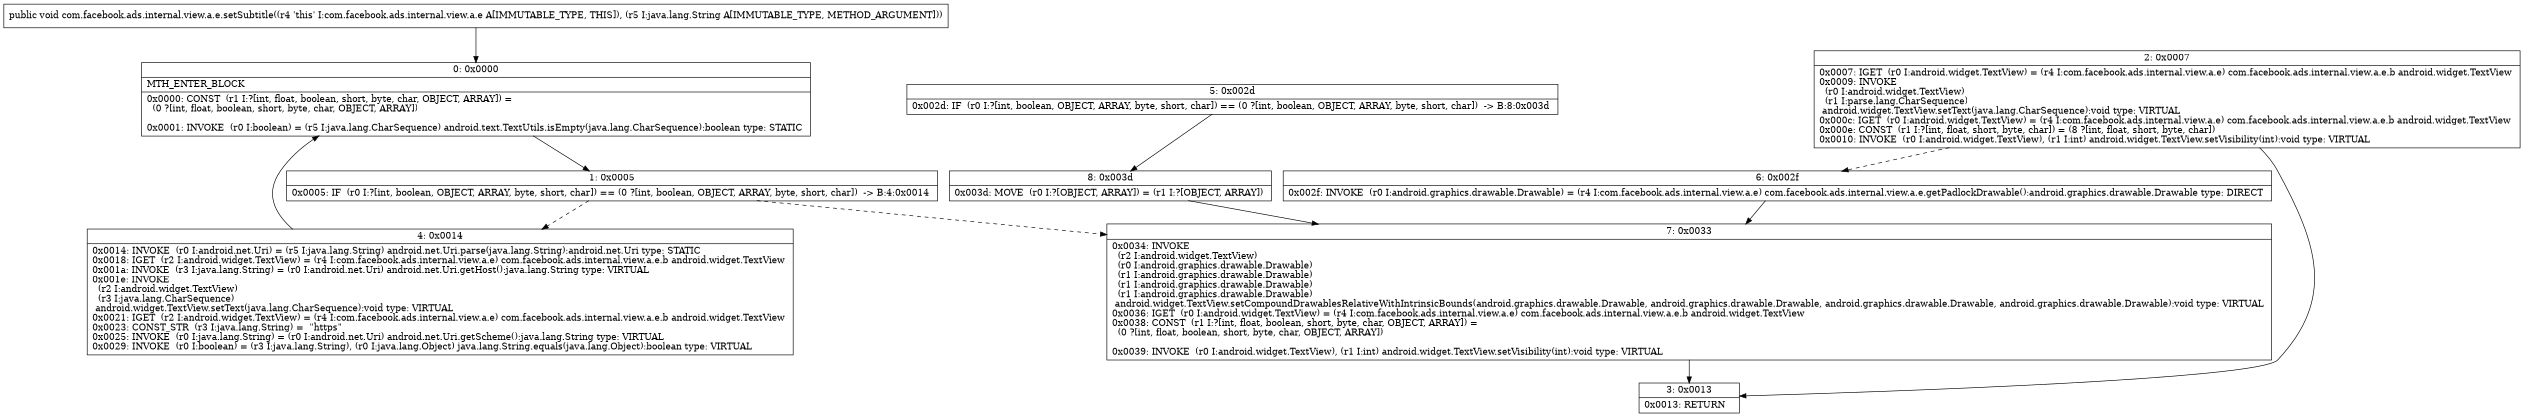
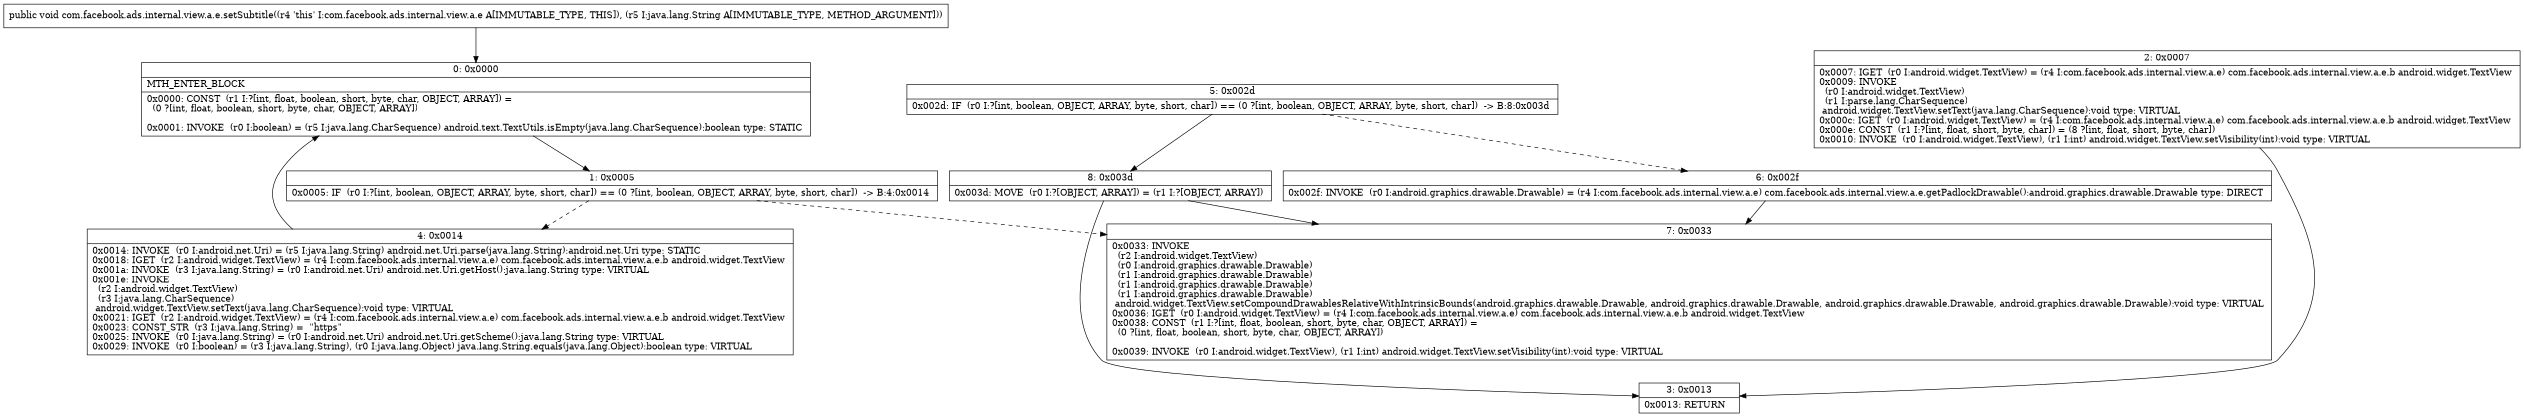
(1899, 159) -> (1502, 142)
(1154, 247) -> (1154, 247)
(1689, 368) -> (1282, 381)
